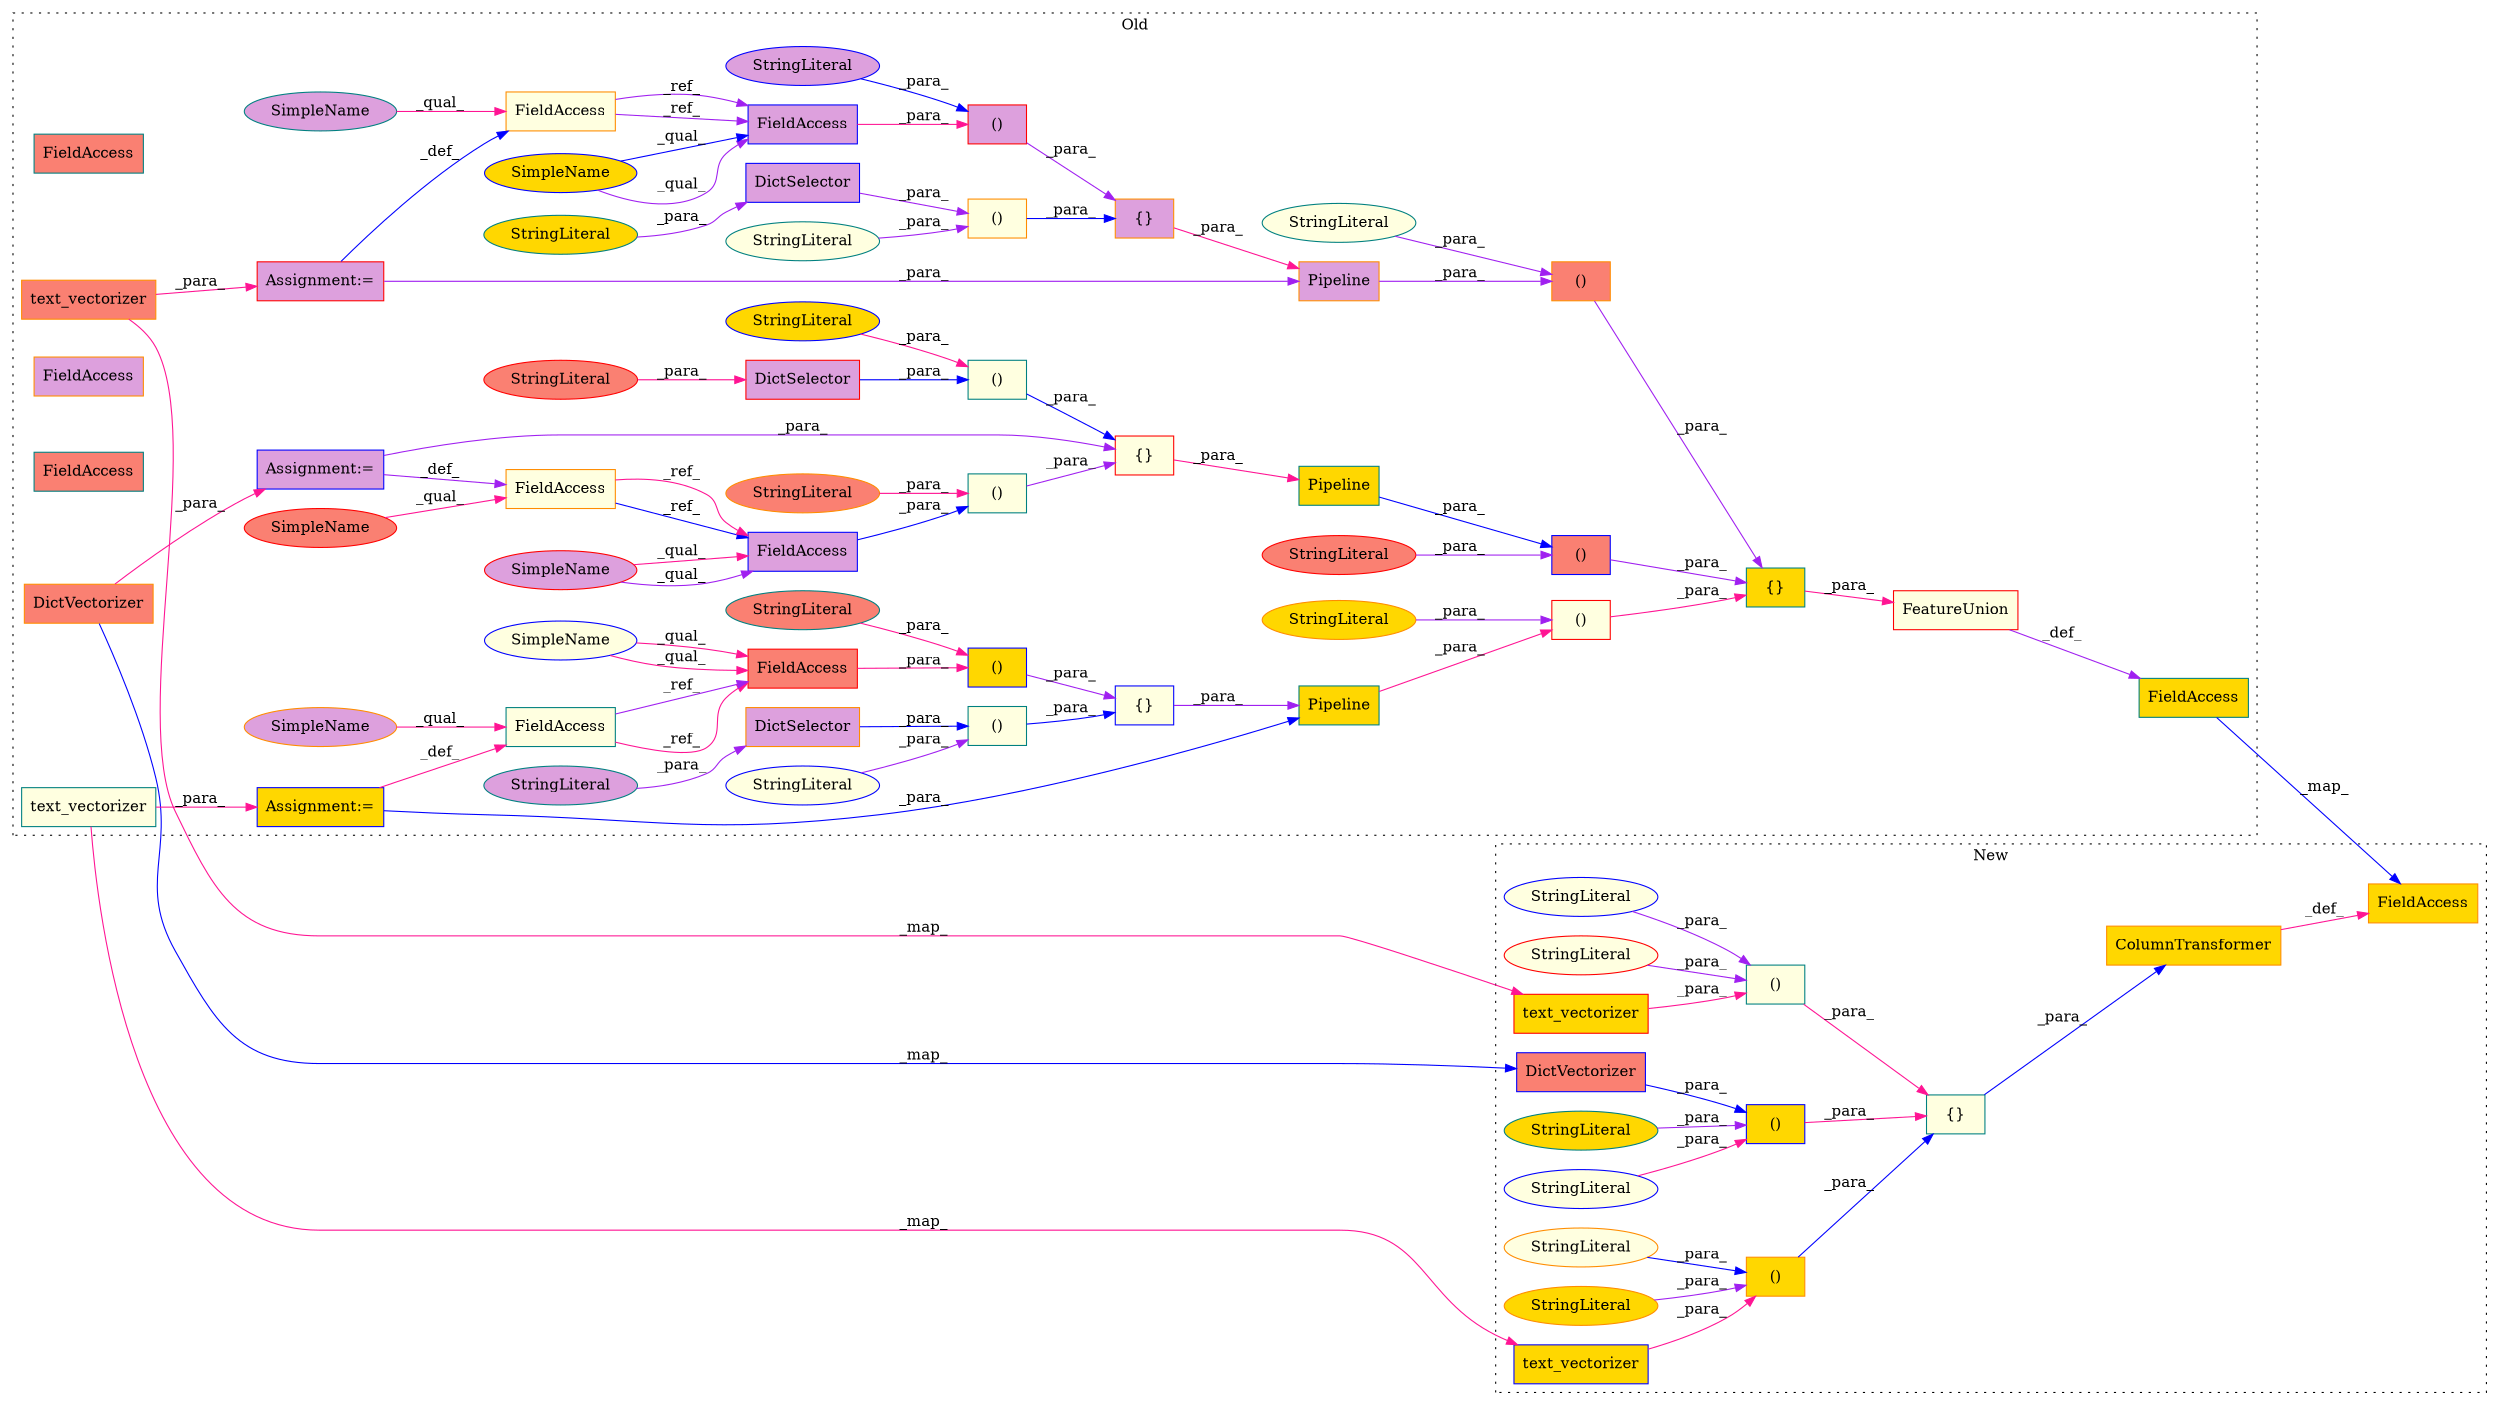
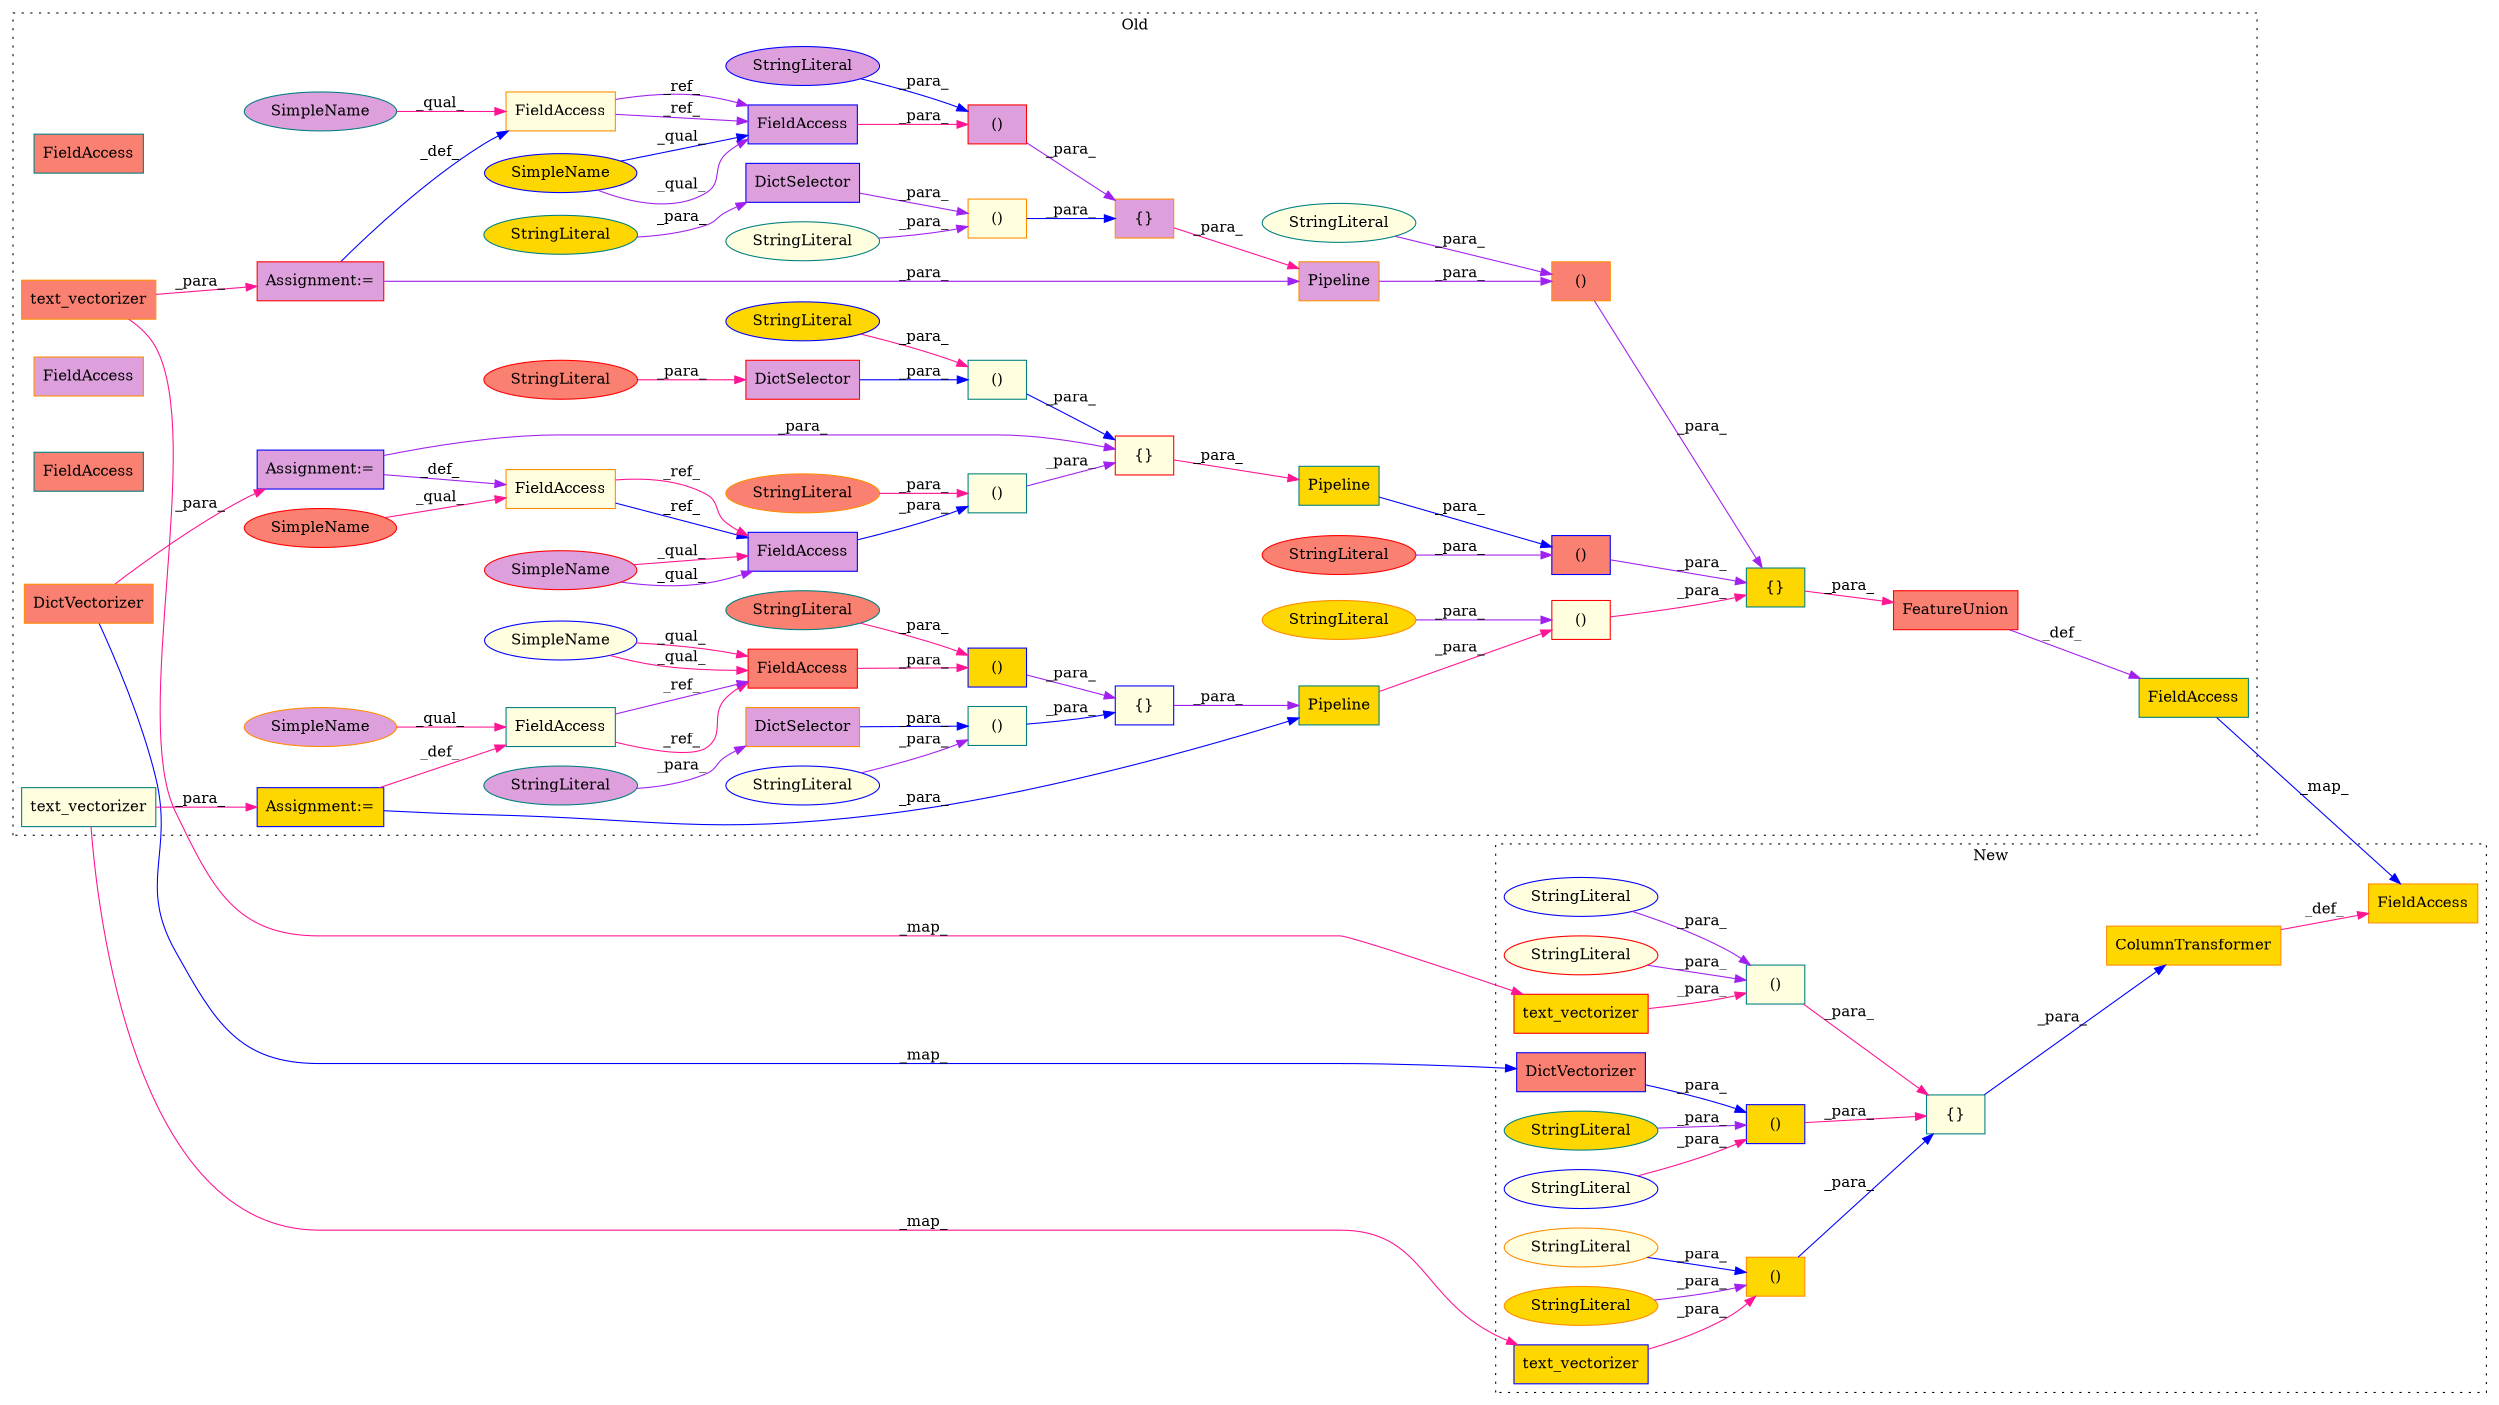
(1956, 610) -> (1956, 610)
